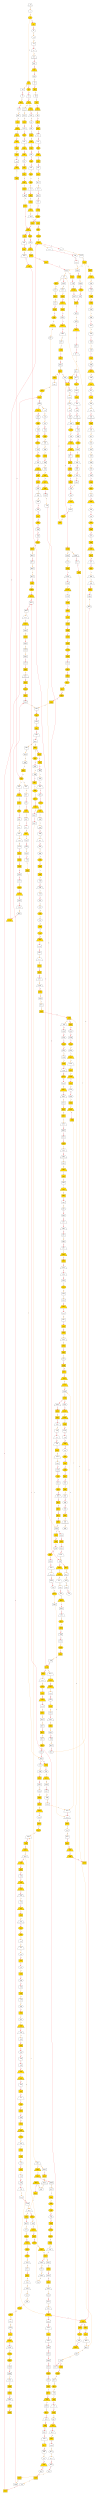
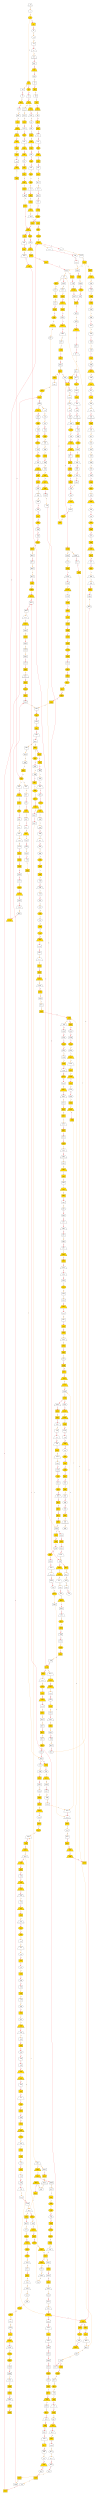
(39, 979) -> (39, 979)
(64, 1131) -> (64, 1131)
(42, 2263) -> (42, 2263)
